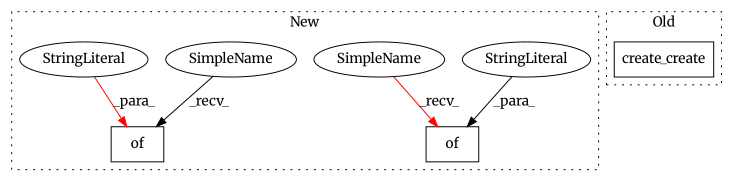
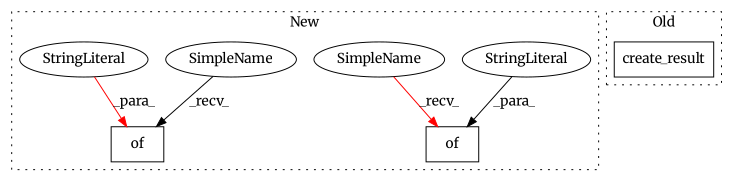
(664, 59) -> (664, 59)
